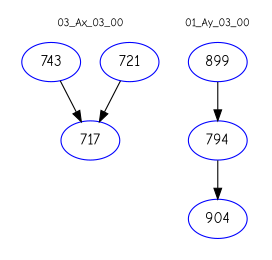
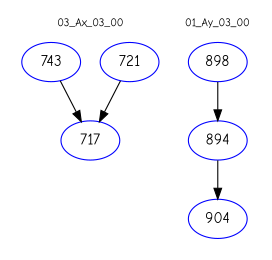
(218, 62) -> (218, 62)
(218, 140) -> (218, 140)
